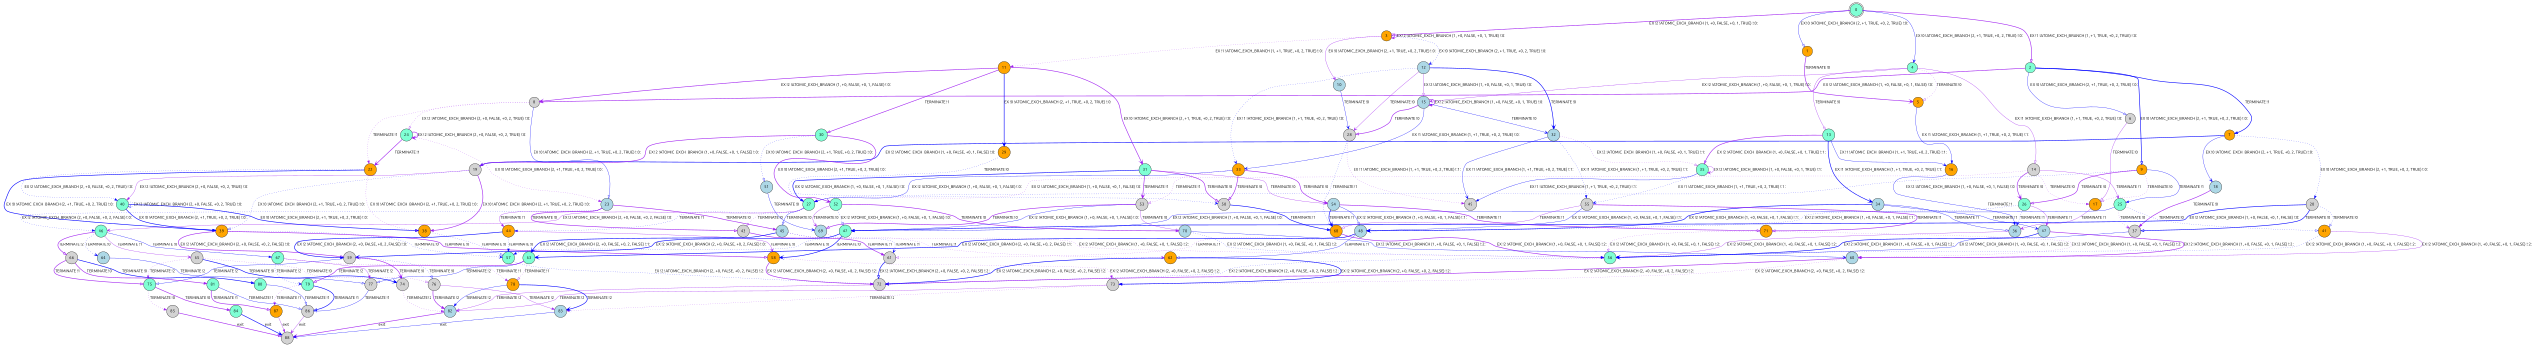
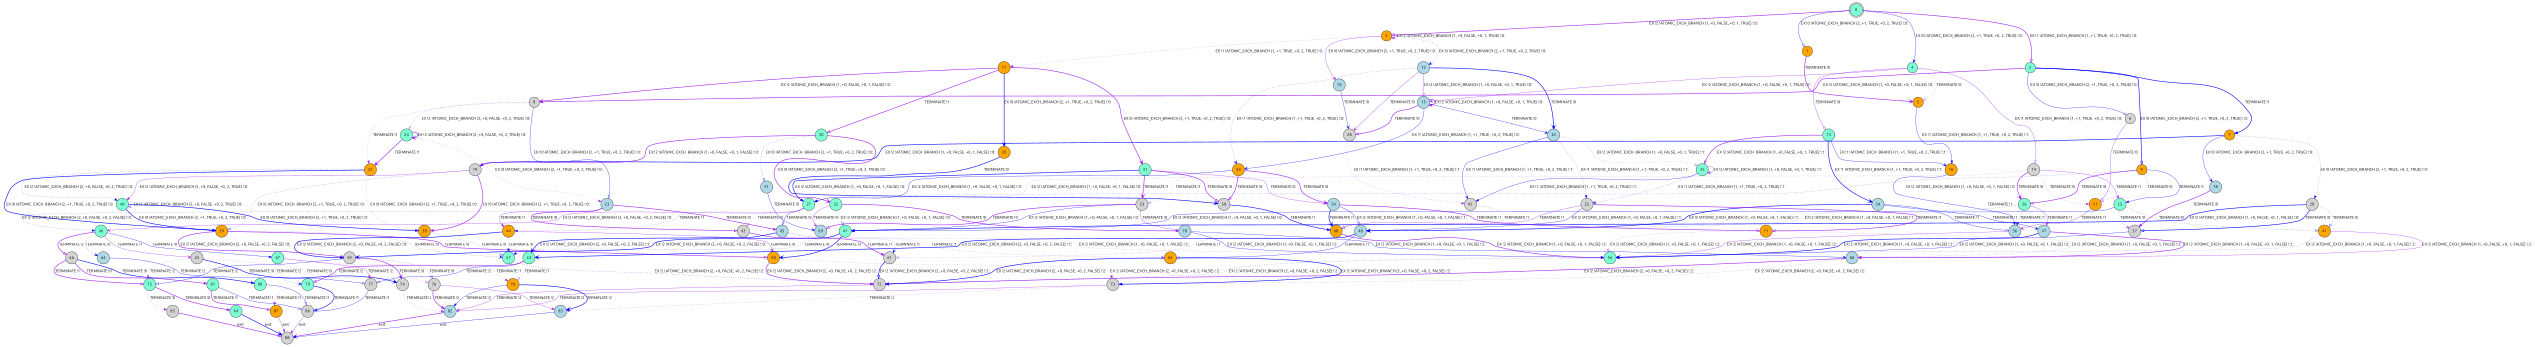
(1332, 183) -> (1441, 224)
(842, 195) -> (842, 195)
(1291, 251) -> (1291, 251)
